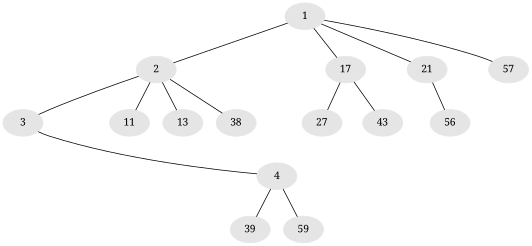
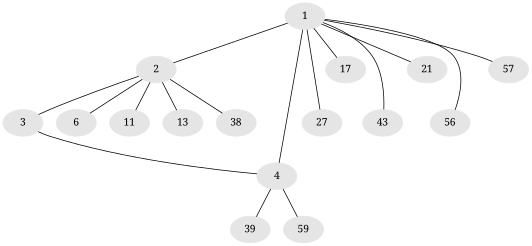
none -> (291, 96)
(334, 96) -> (314, 70)
(364, 96) -> (371, 54)
(439, 96) -> (452, 55)
none -> (76, 123)
